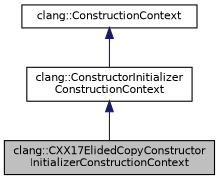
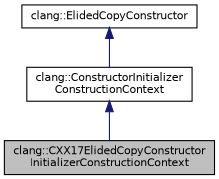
(109, 16) -> (109, 16)
